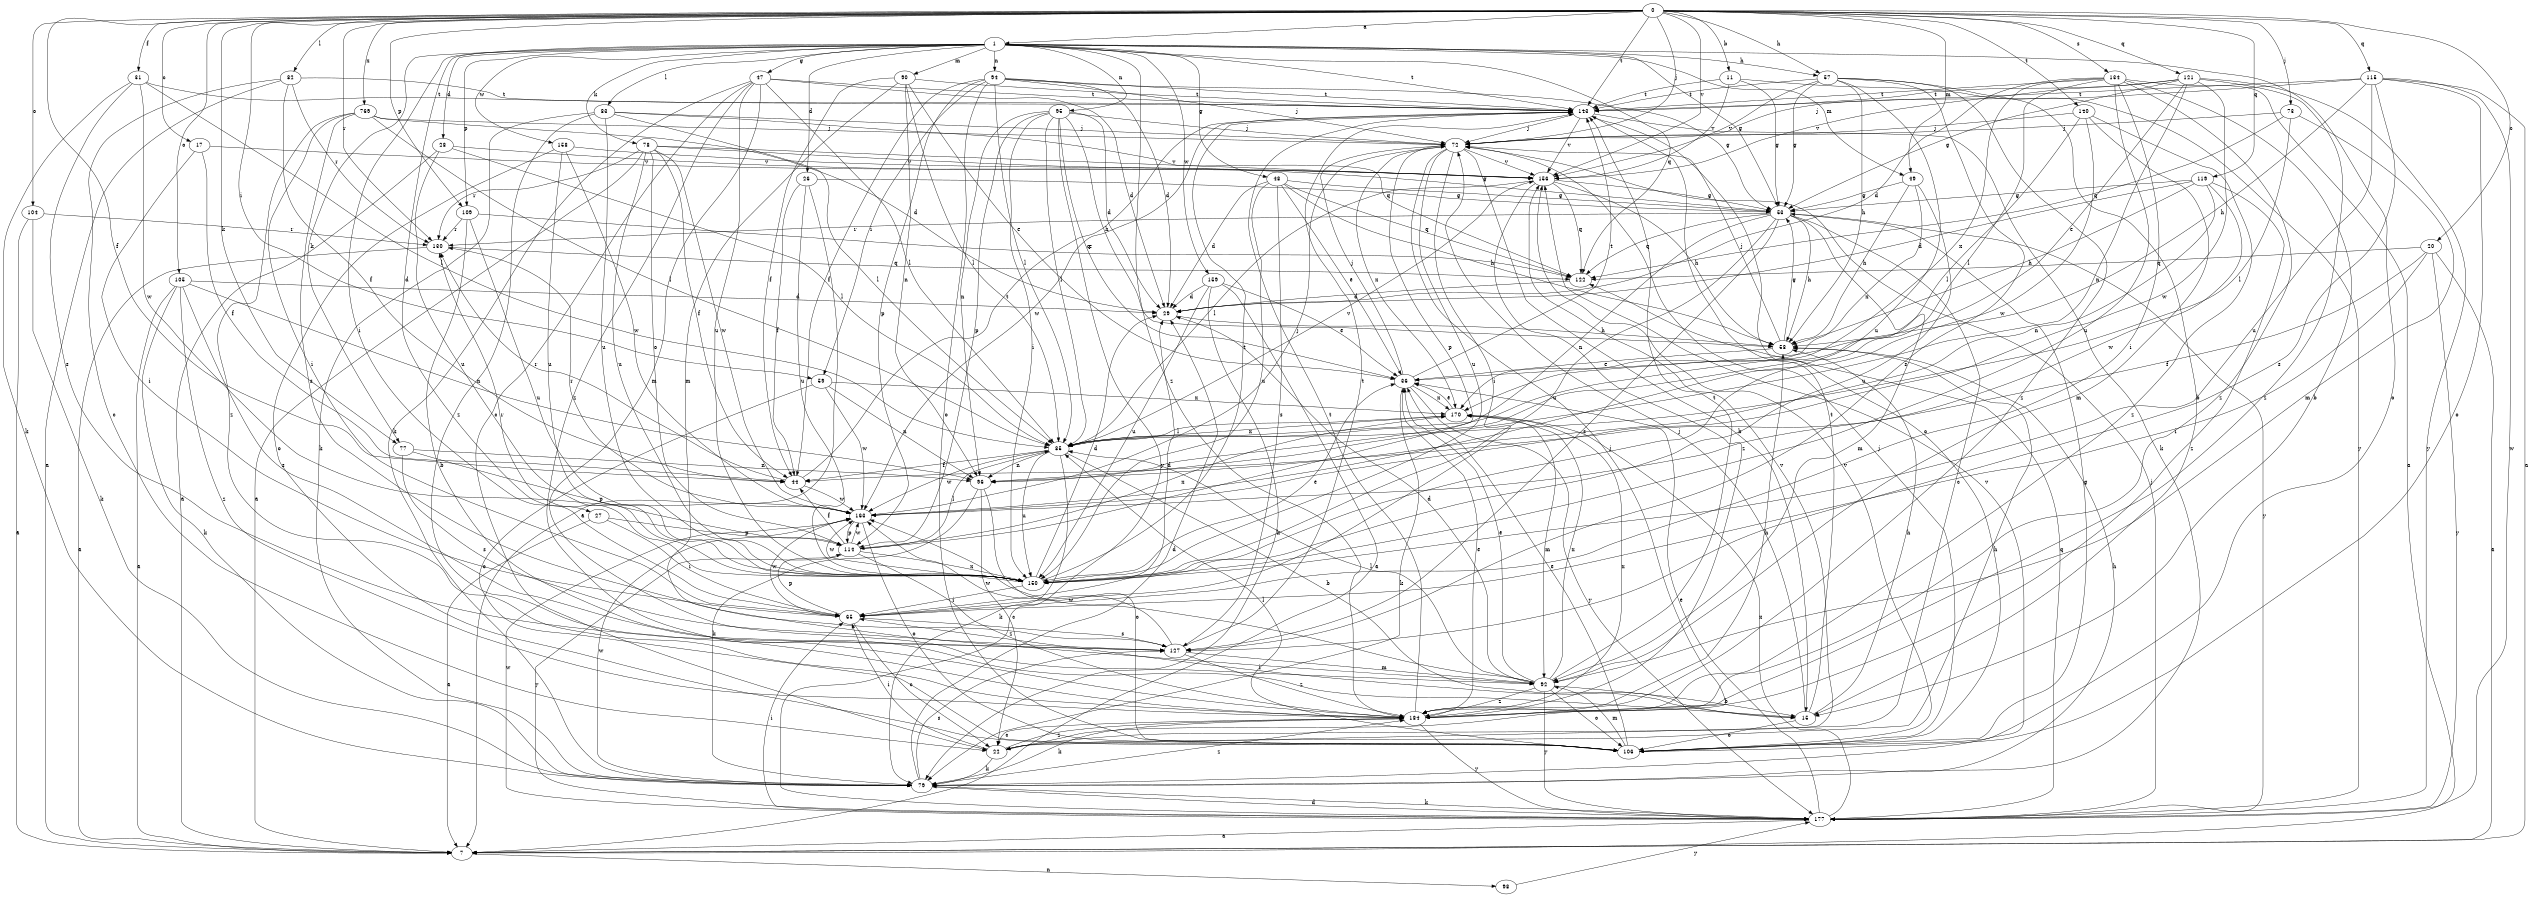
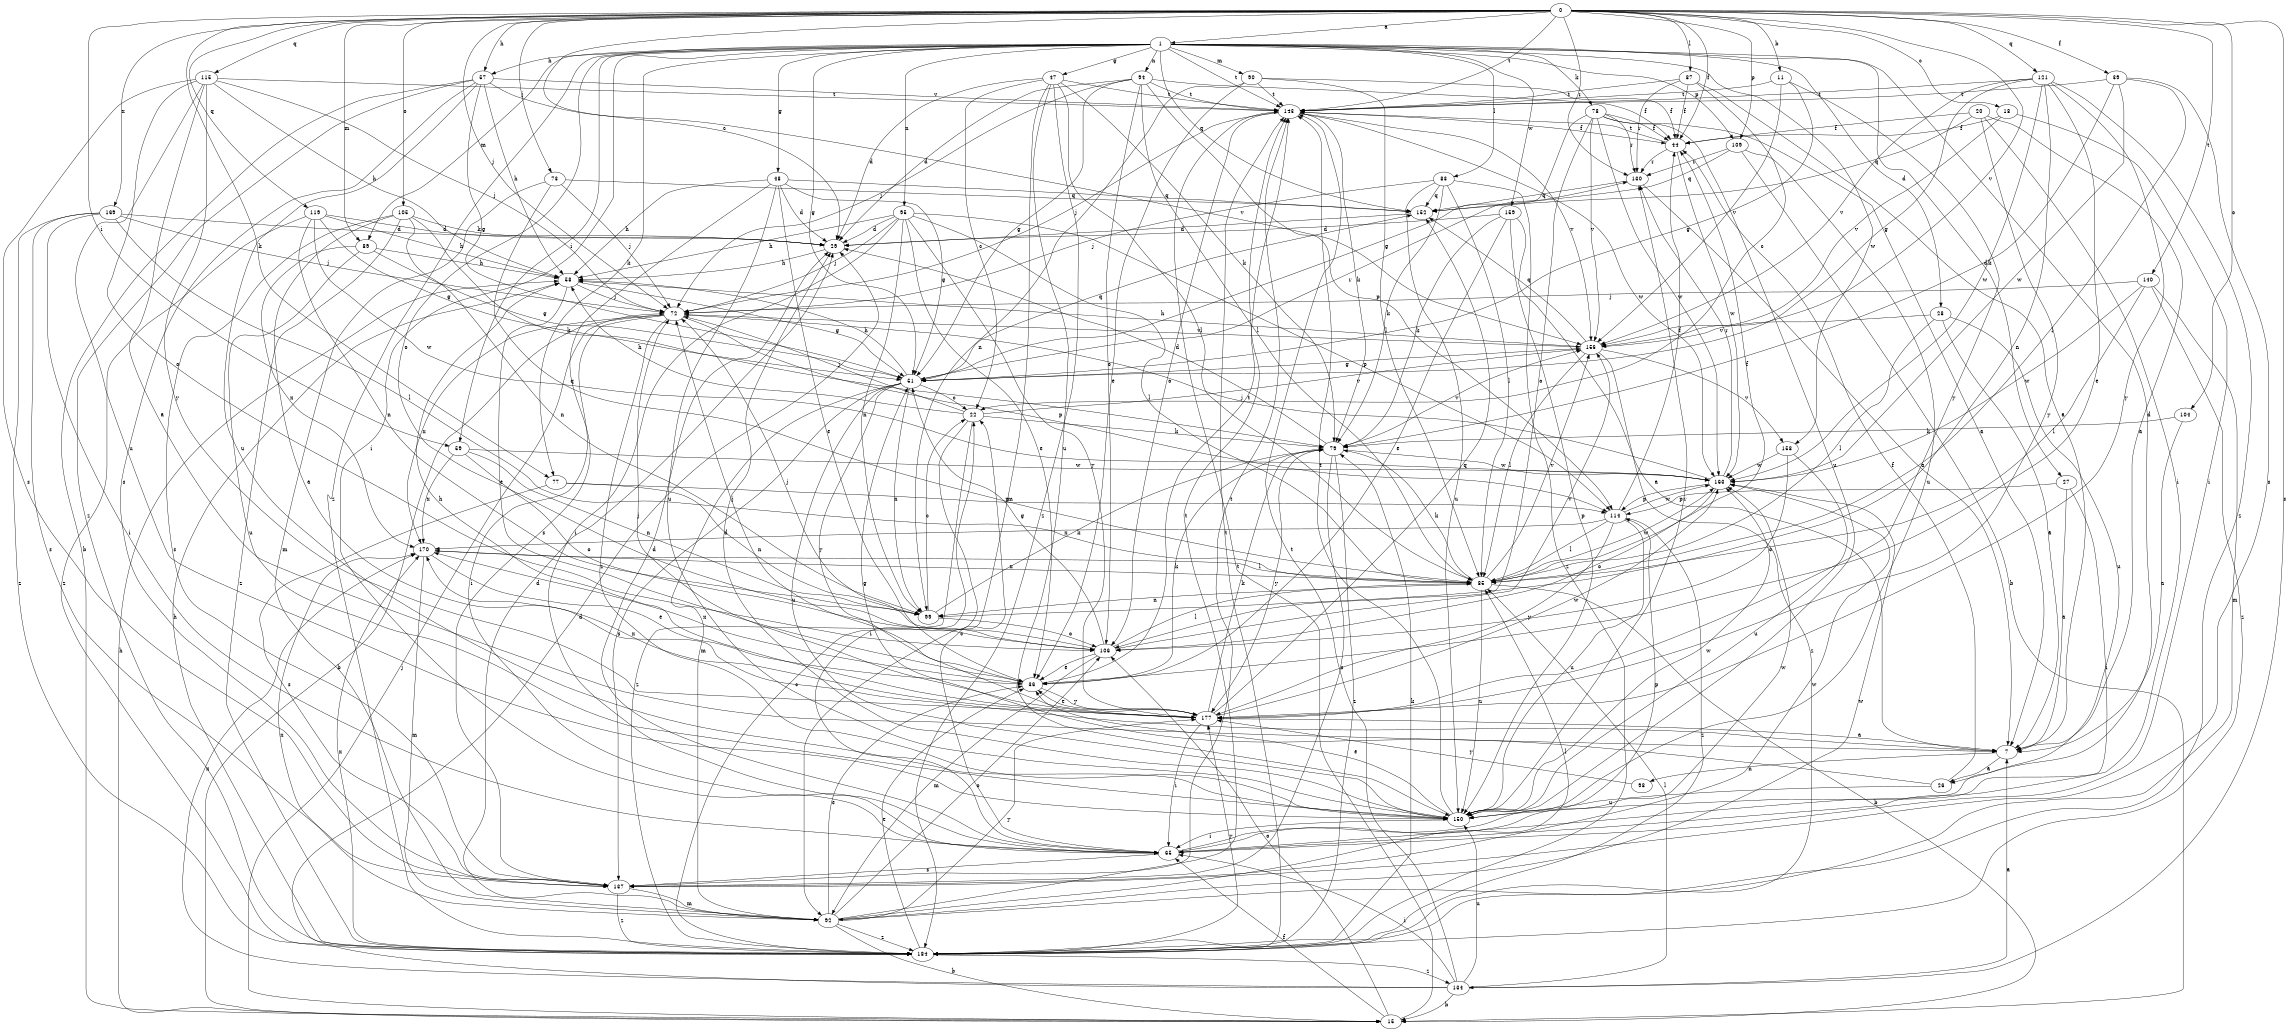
(2178, 15) -> (855, 27)
(138, 78) -> (2117, 78)
(291, 78) -> (1689, 78)
(1691, 95) -> (936, 95)
(365, 112) -> (111, 213)
none -> (1481, 122)
(200, 145) -> (2007, 112)
(956, 166) -> (1696, 376)
(1913, 179) -> (366, 246)
(878, 209) -> (599, 71)
(1781, 213) -> (911, 381)
(234, 227) -> none
(1581, 280) -> (1422, 213)
(2240, 280) -> (572, 381)
(798, 297) -> (479, 230)
(1032, 337) -> (551, 615)
(1474, 364) -> (602, 567)
(657, 406) -> (1518, 521)
(1134, 432) -> (1583, 516)
(2512, 449) -> (178, 398)
(981, 482) -> (928, 617)
(662, 501) -> (1978, 772)
(2029, 522) -> (1191, 959)
(972, 567) -> (1572, 668)
(1670, 597) -> (827, 363)
(873, 633) -> none
(1175, 651) -> (619, 887)
(1260, 668) -> (1284, 938)
(1797, 772) -> (668, 614)
(1314, 803) -> (1277, 584)
